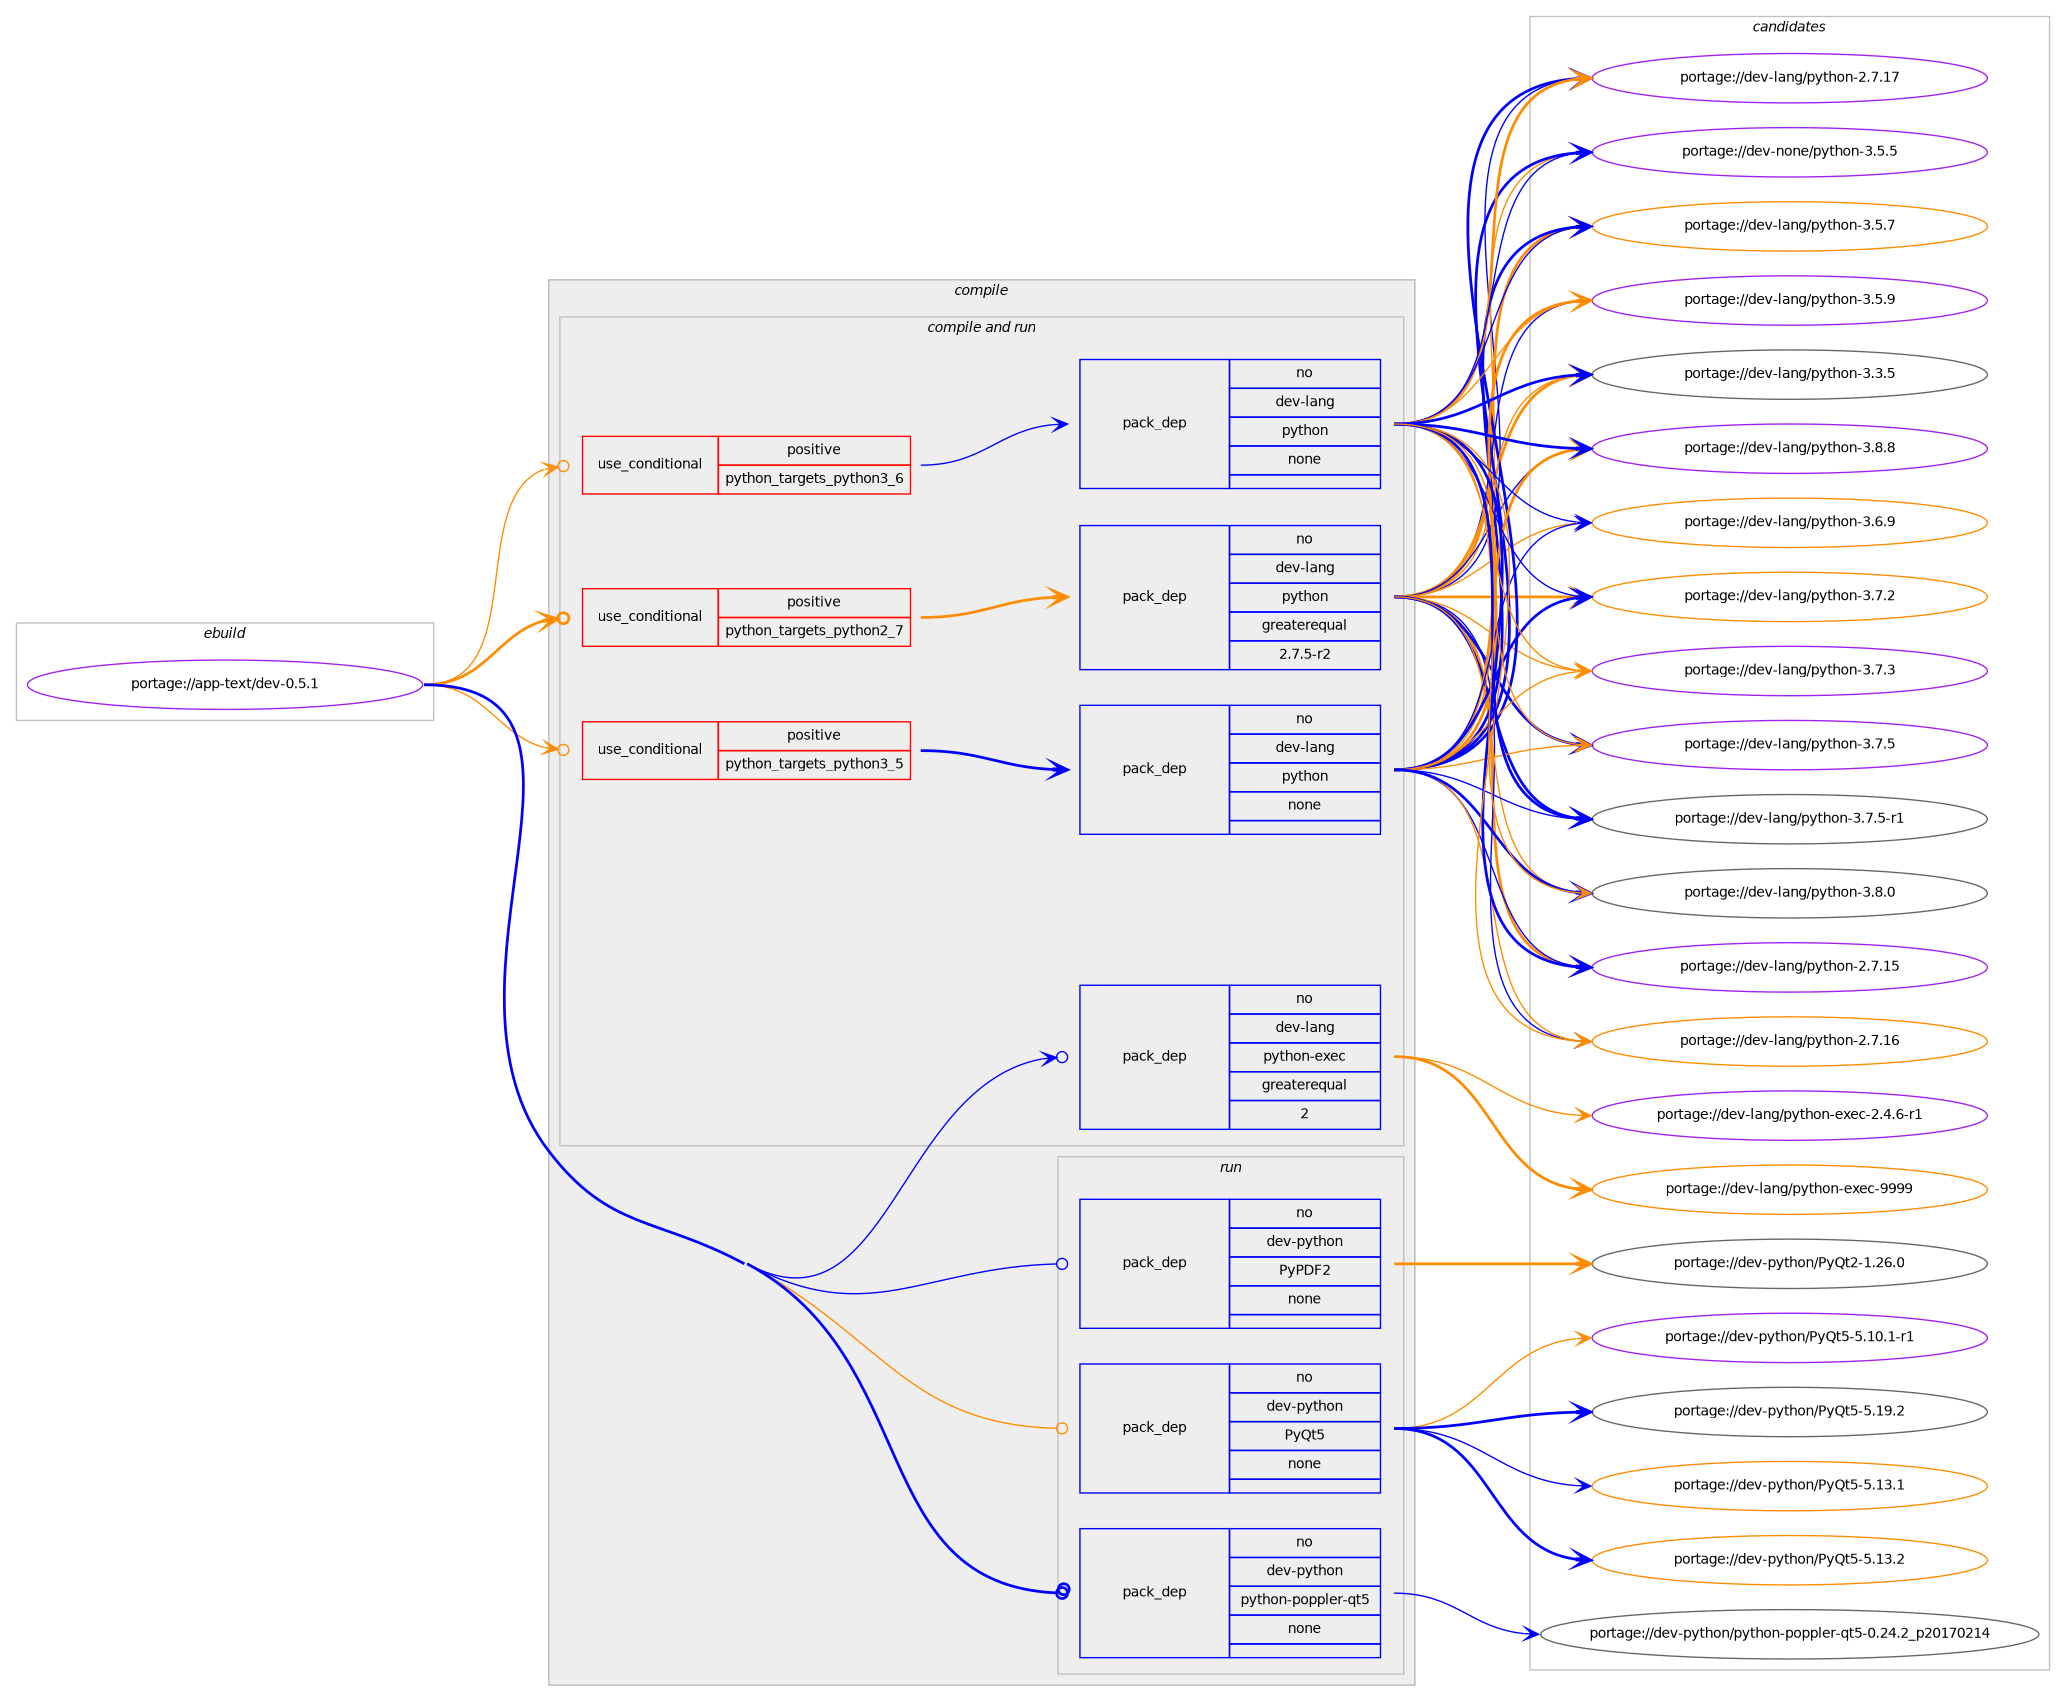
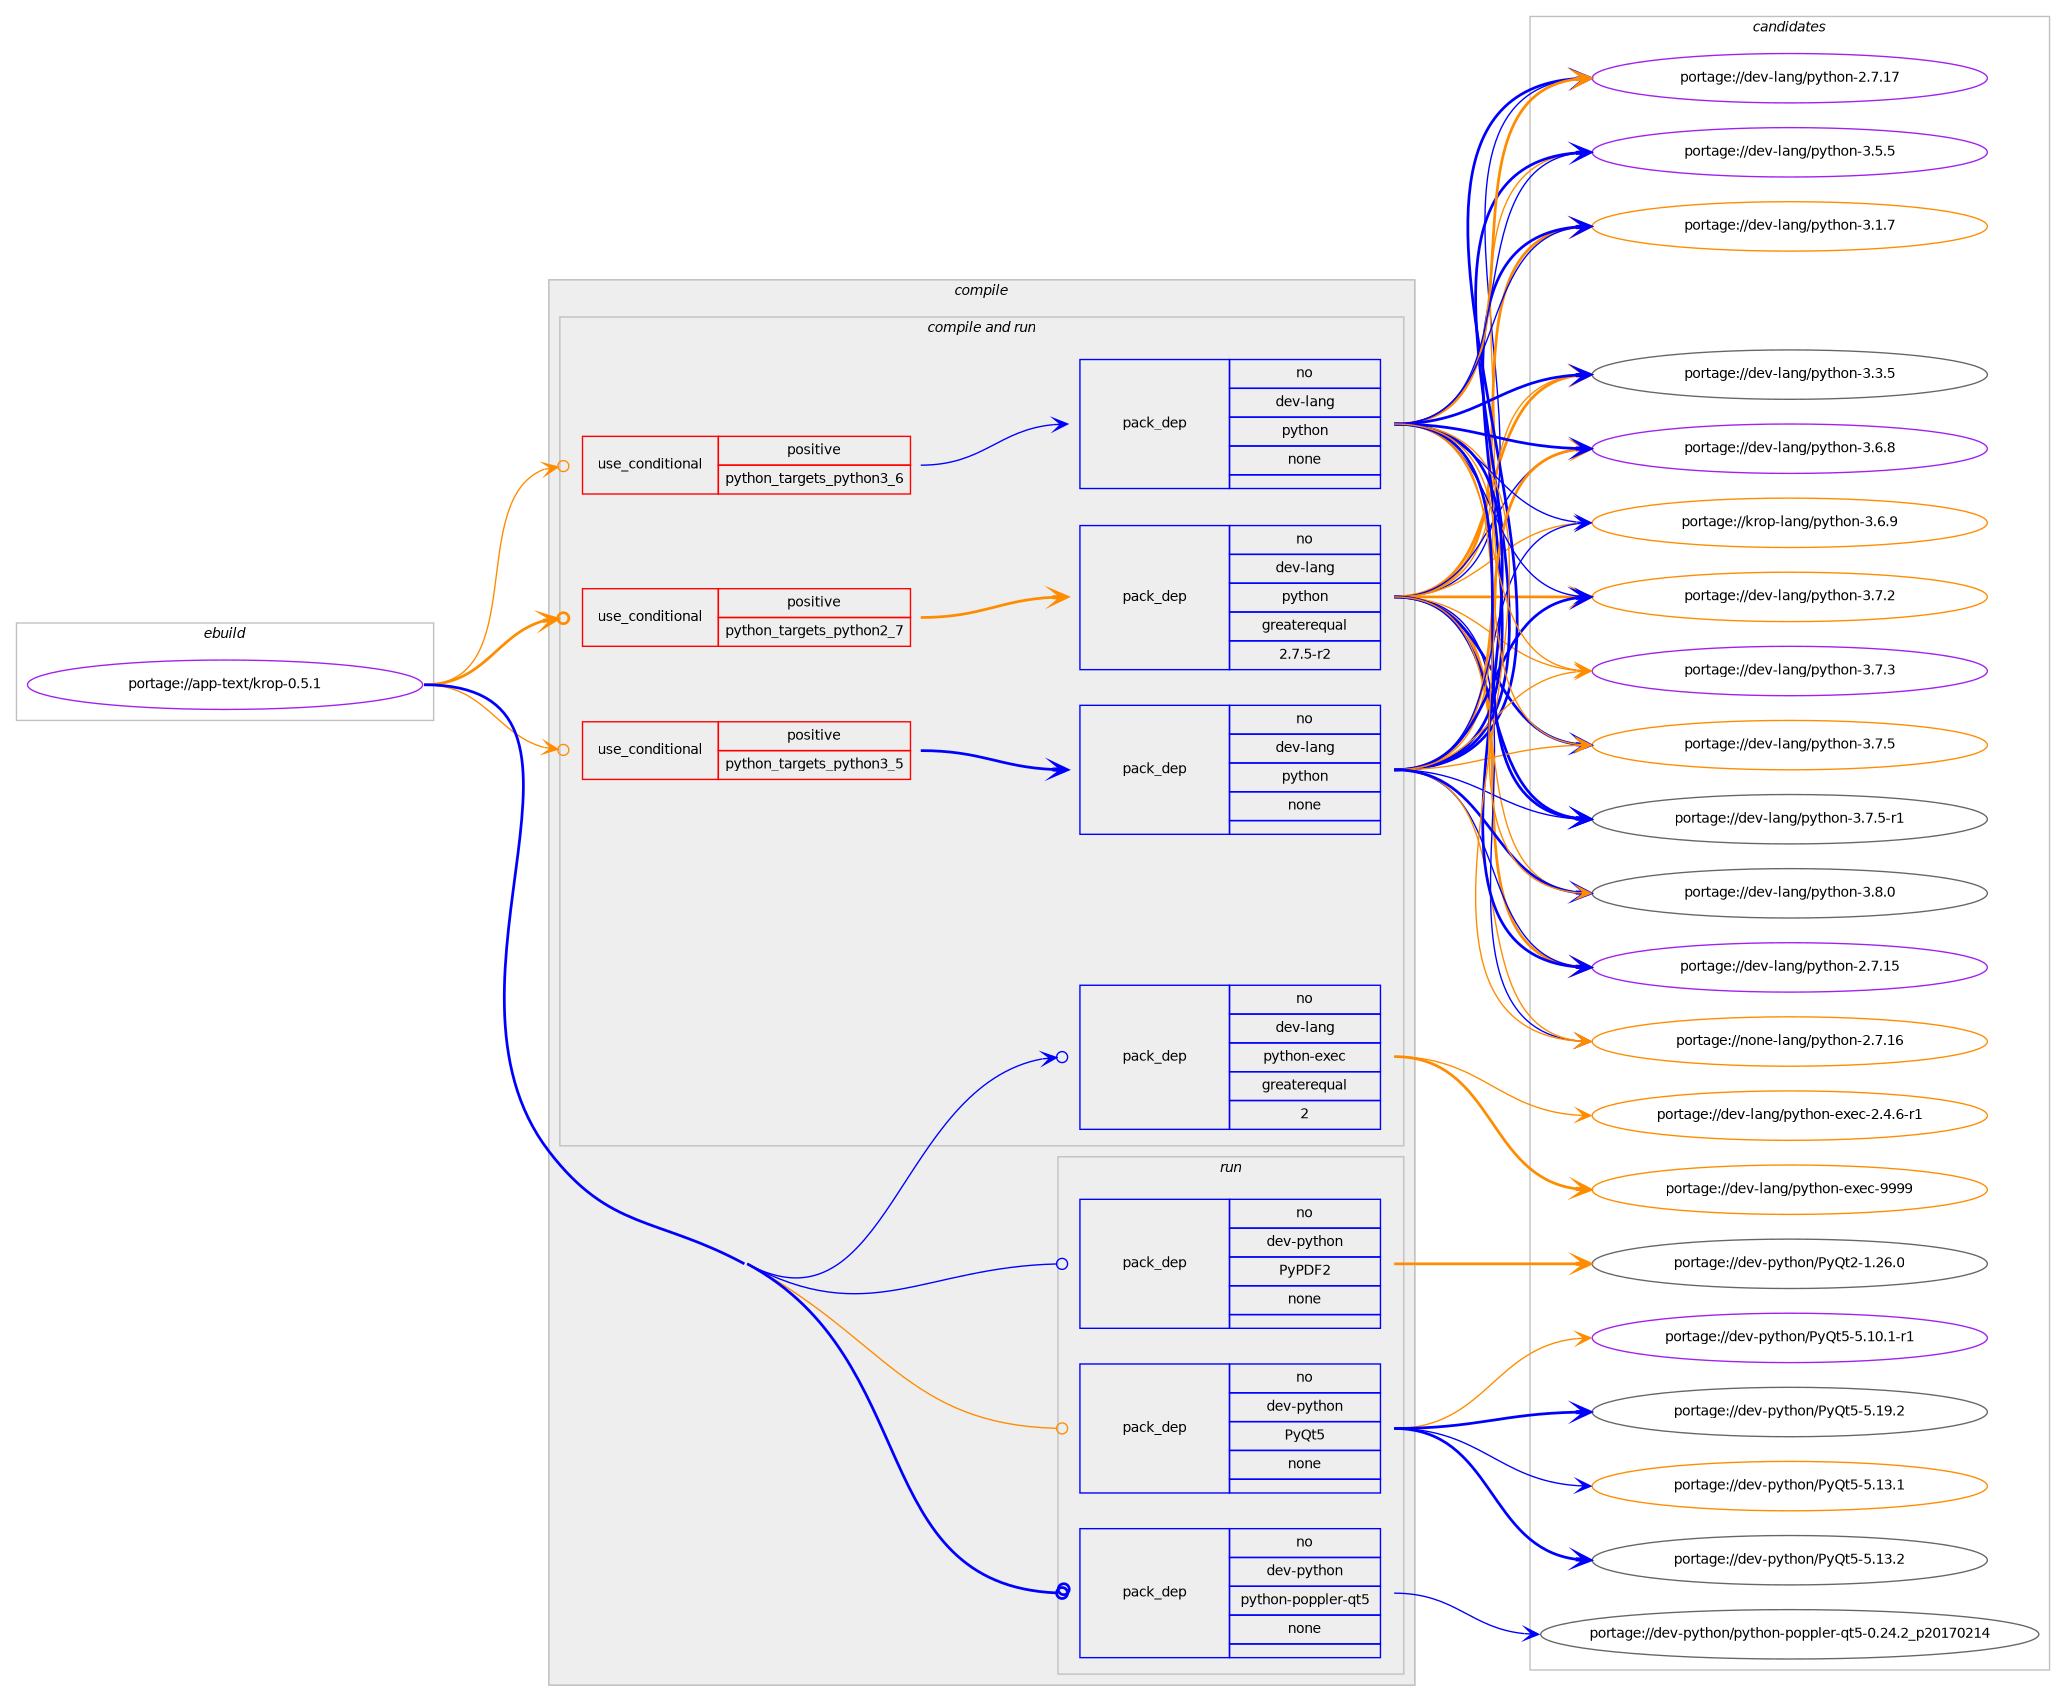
(1790, 152) -> (1790, 152)
(1790, 226) -> (1790, 226)
(1790, 301) -> none
(1790, 449) -> (1790, 449)
(1790, 523) -> (1790, 523)
(225, 685) -> (225, 685)
(1790, 745) -> (1790, 745)
(1790, 1042) -> (1790, 1042)
(1790, 1116) -> (1790, 1116)
(1790, 1560) -> (1790, 1560)
